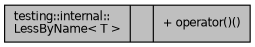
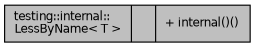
(202, 23) -> (202, 23)
